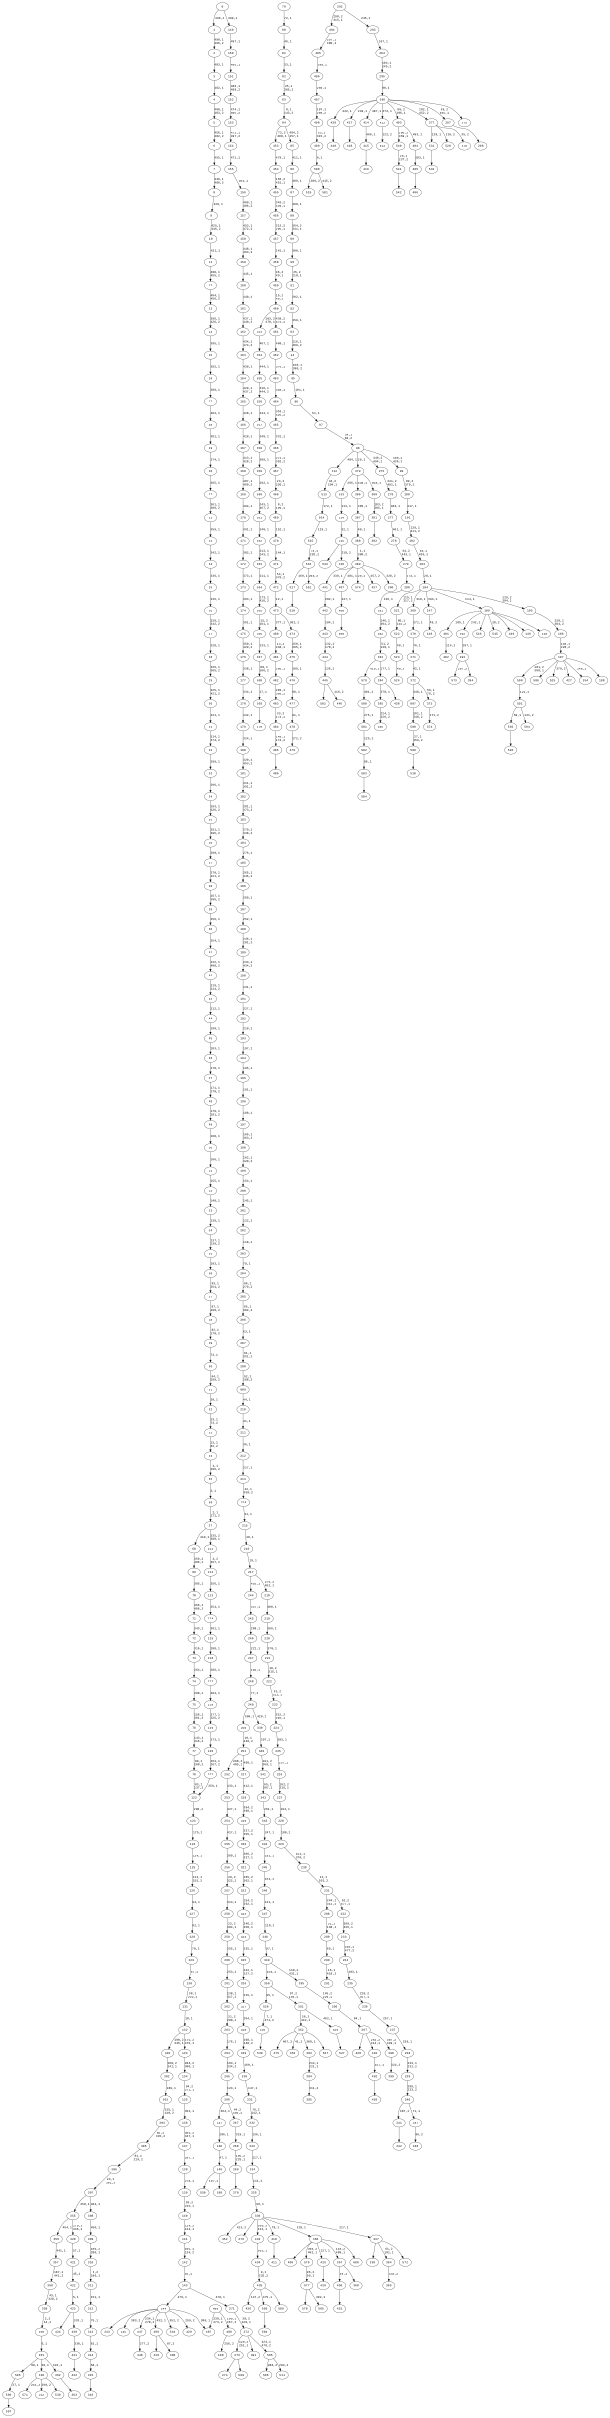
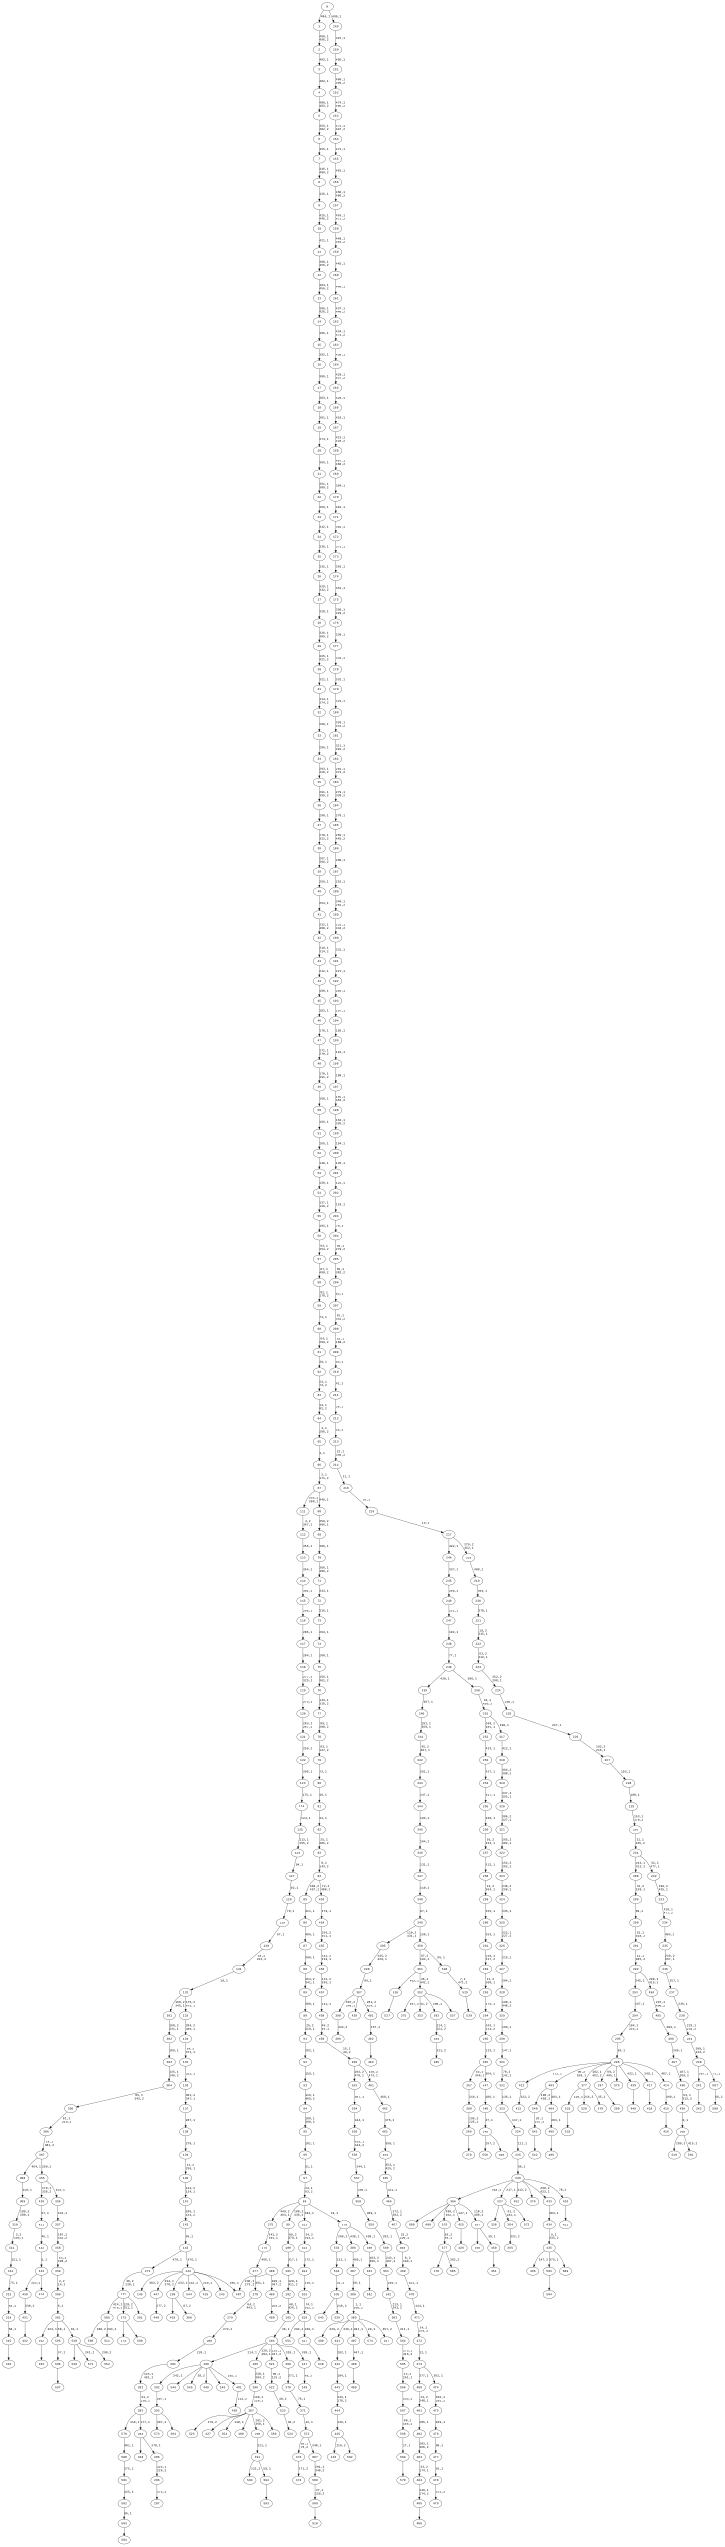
(544, 634) -> none
(248, 1468) -> (340, 1430)
(194, 1785) -> (319, 1747)
none -> (636, 1956)
none -> (157, 2504)
